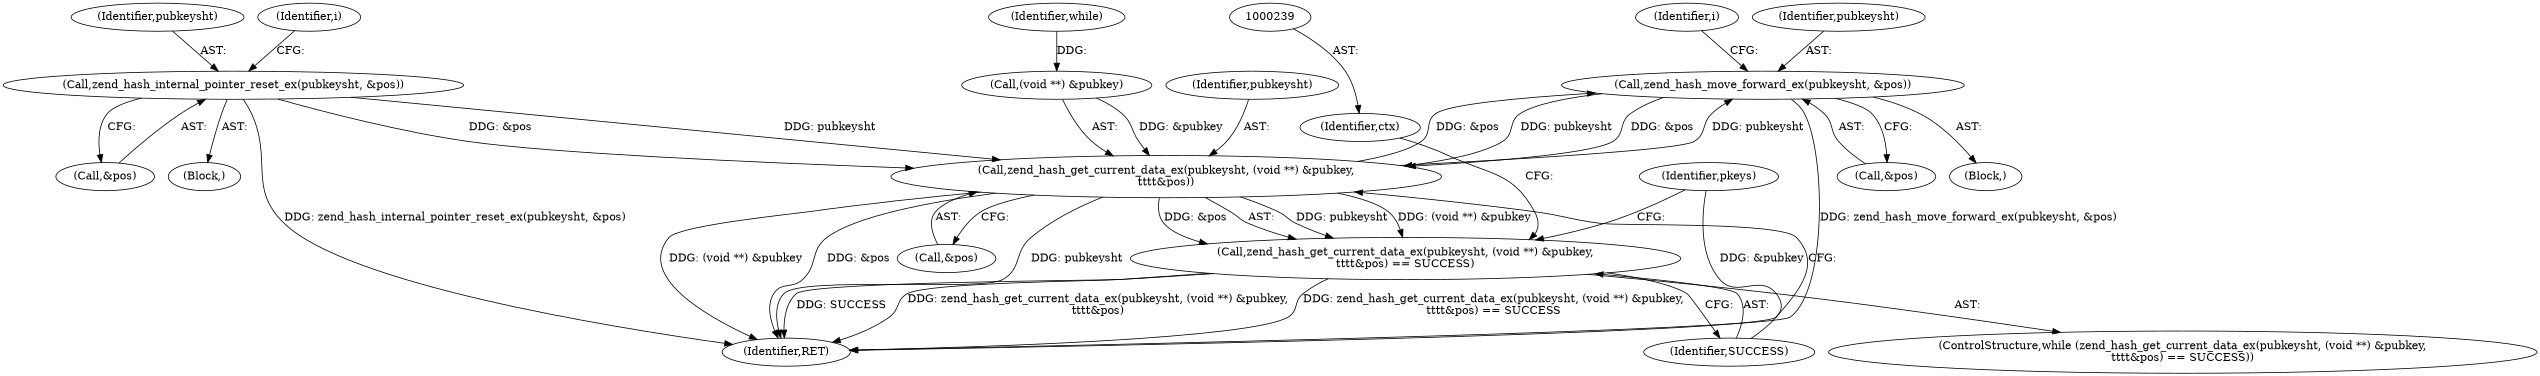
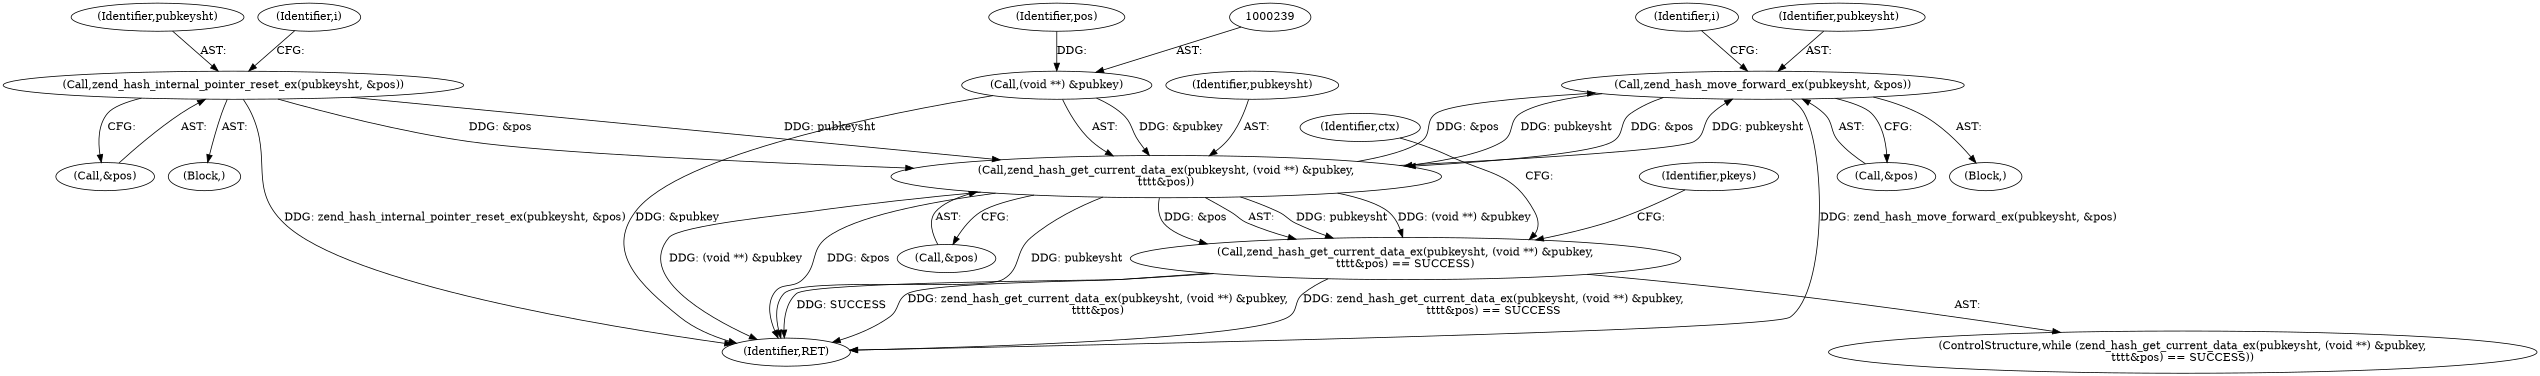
(1057, 17) -> (1057, 17)
(1336, 59) -> (1172, 49)
(1408, 338) -> (706, 167)
(1729, 352) -> none
